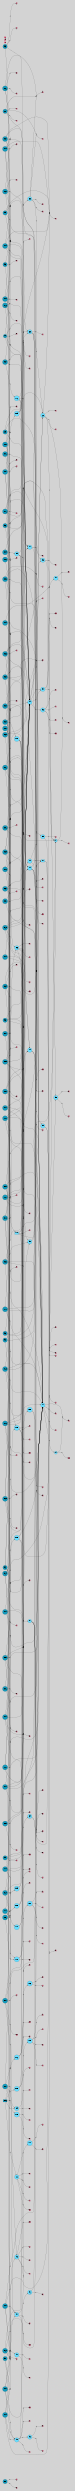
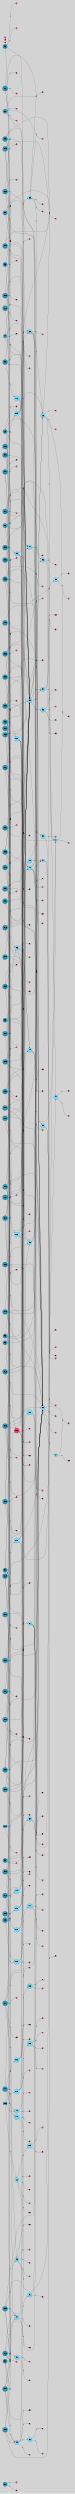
(30, 199) -> (30, 198)
(17, 1233) -> (17, 1235)
(17, 1428) -> (17, 1431)
(5, 1824) -> (5, 1826)
